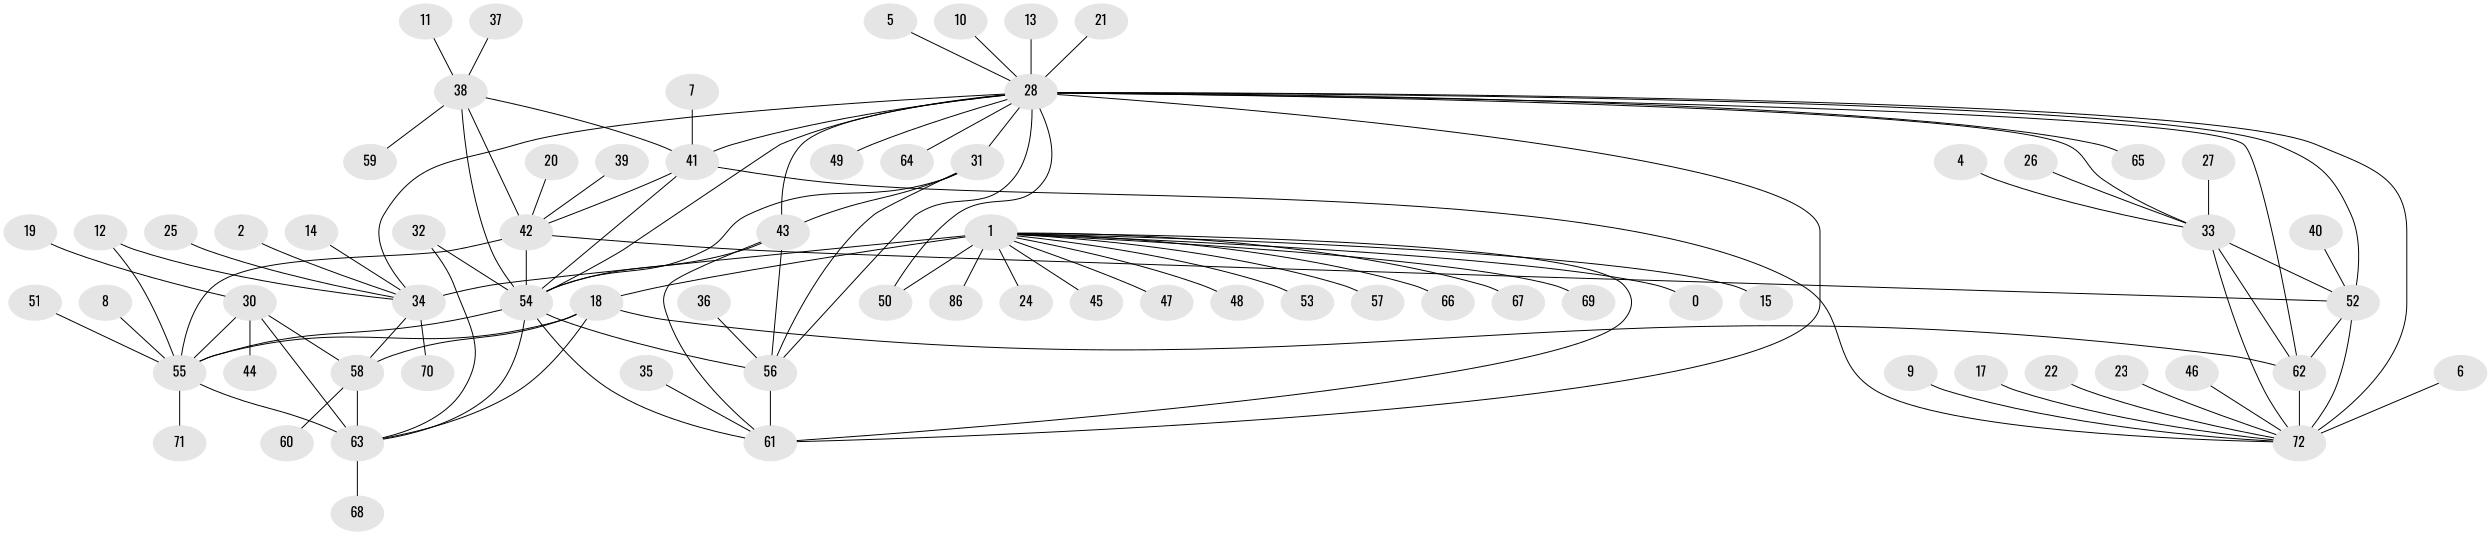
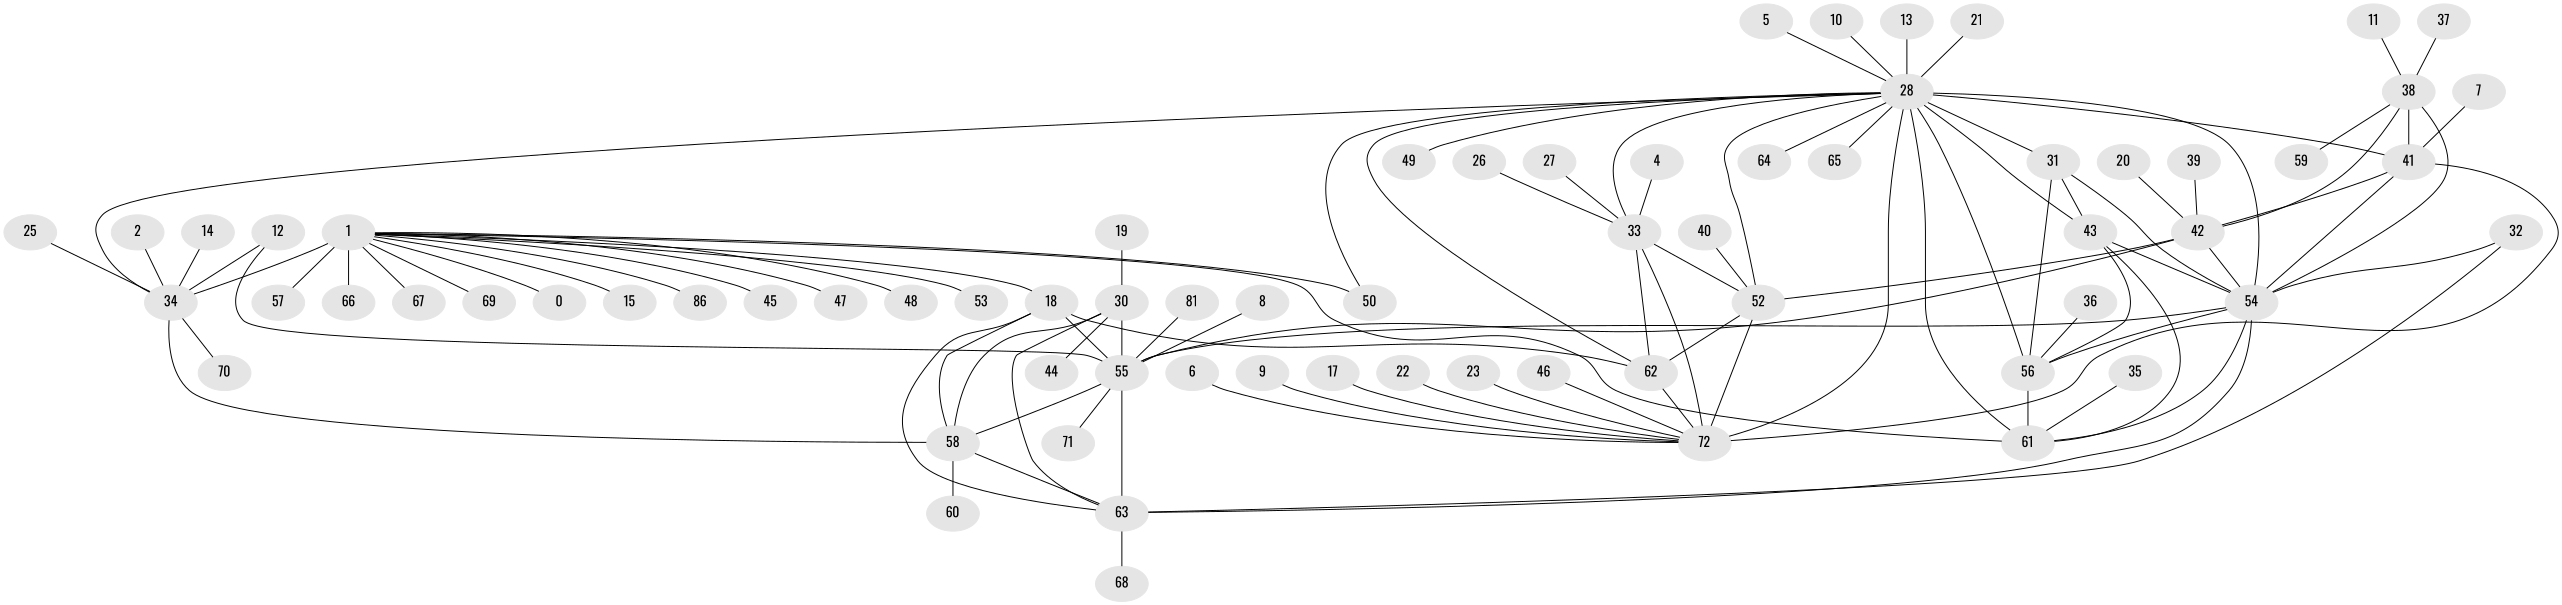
(35, 303) -> (1192, 303)
(1026, 303) -> none
none -> (1039, 410)
